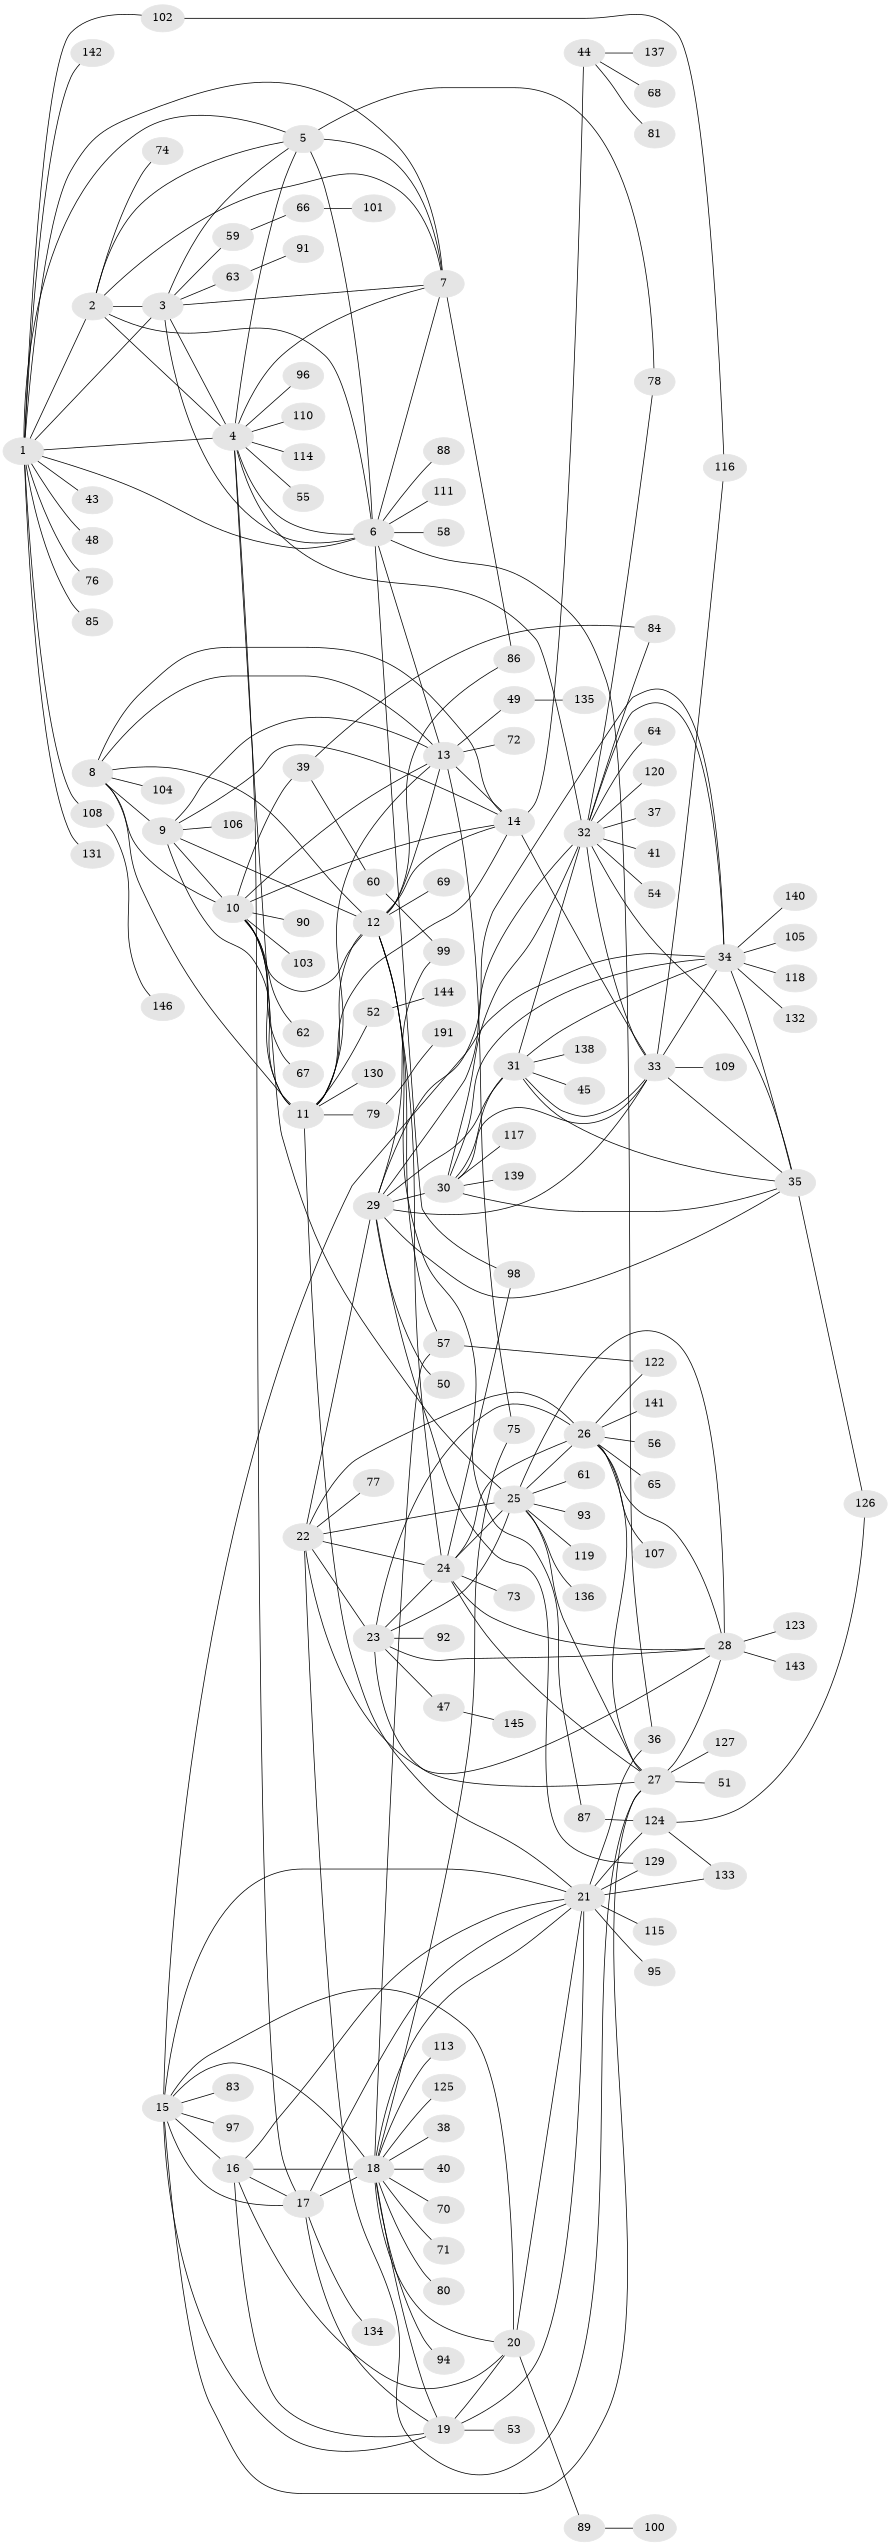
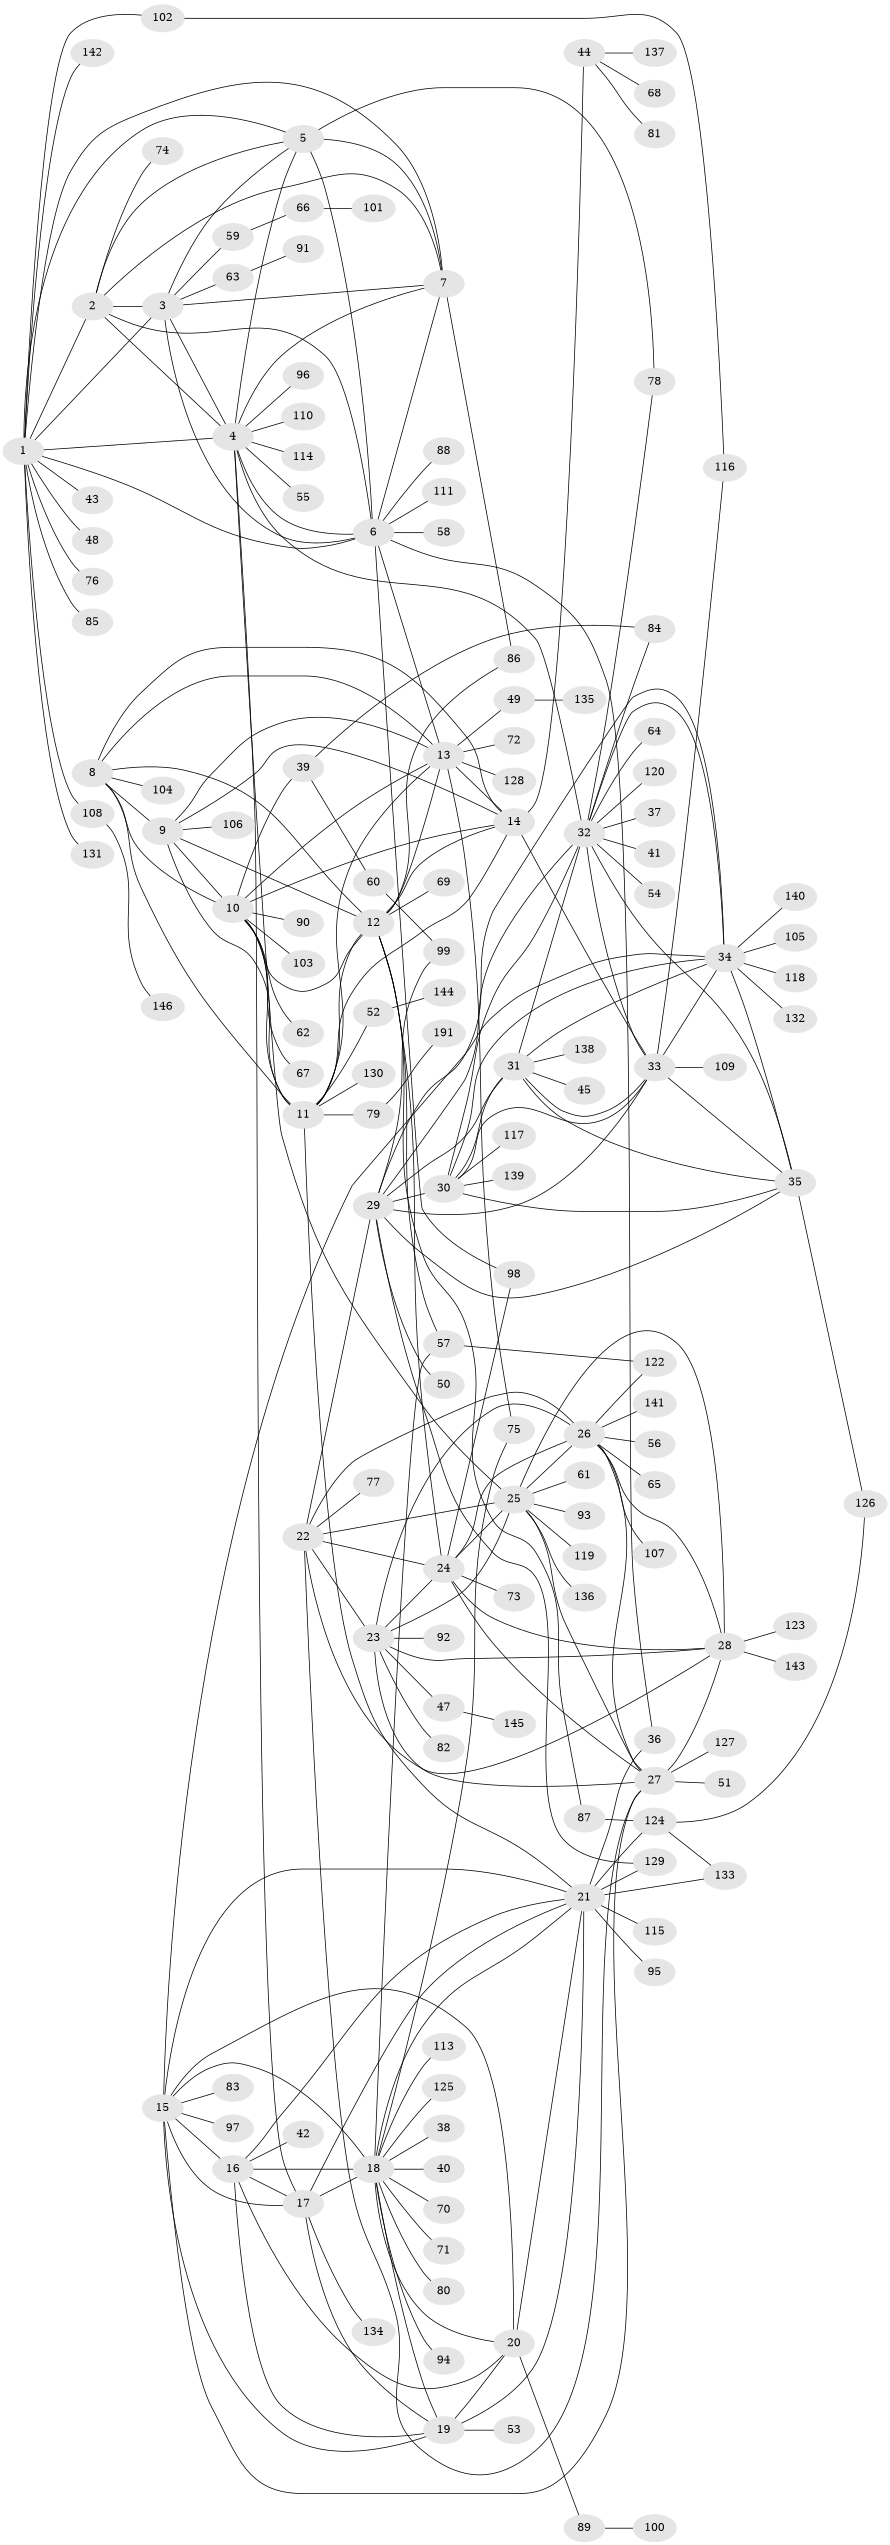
none -> (514, 782)
none -> (444, 1748)
none -> (303, 2135)
